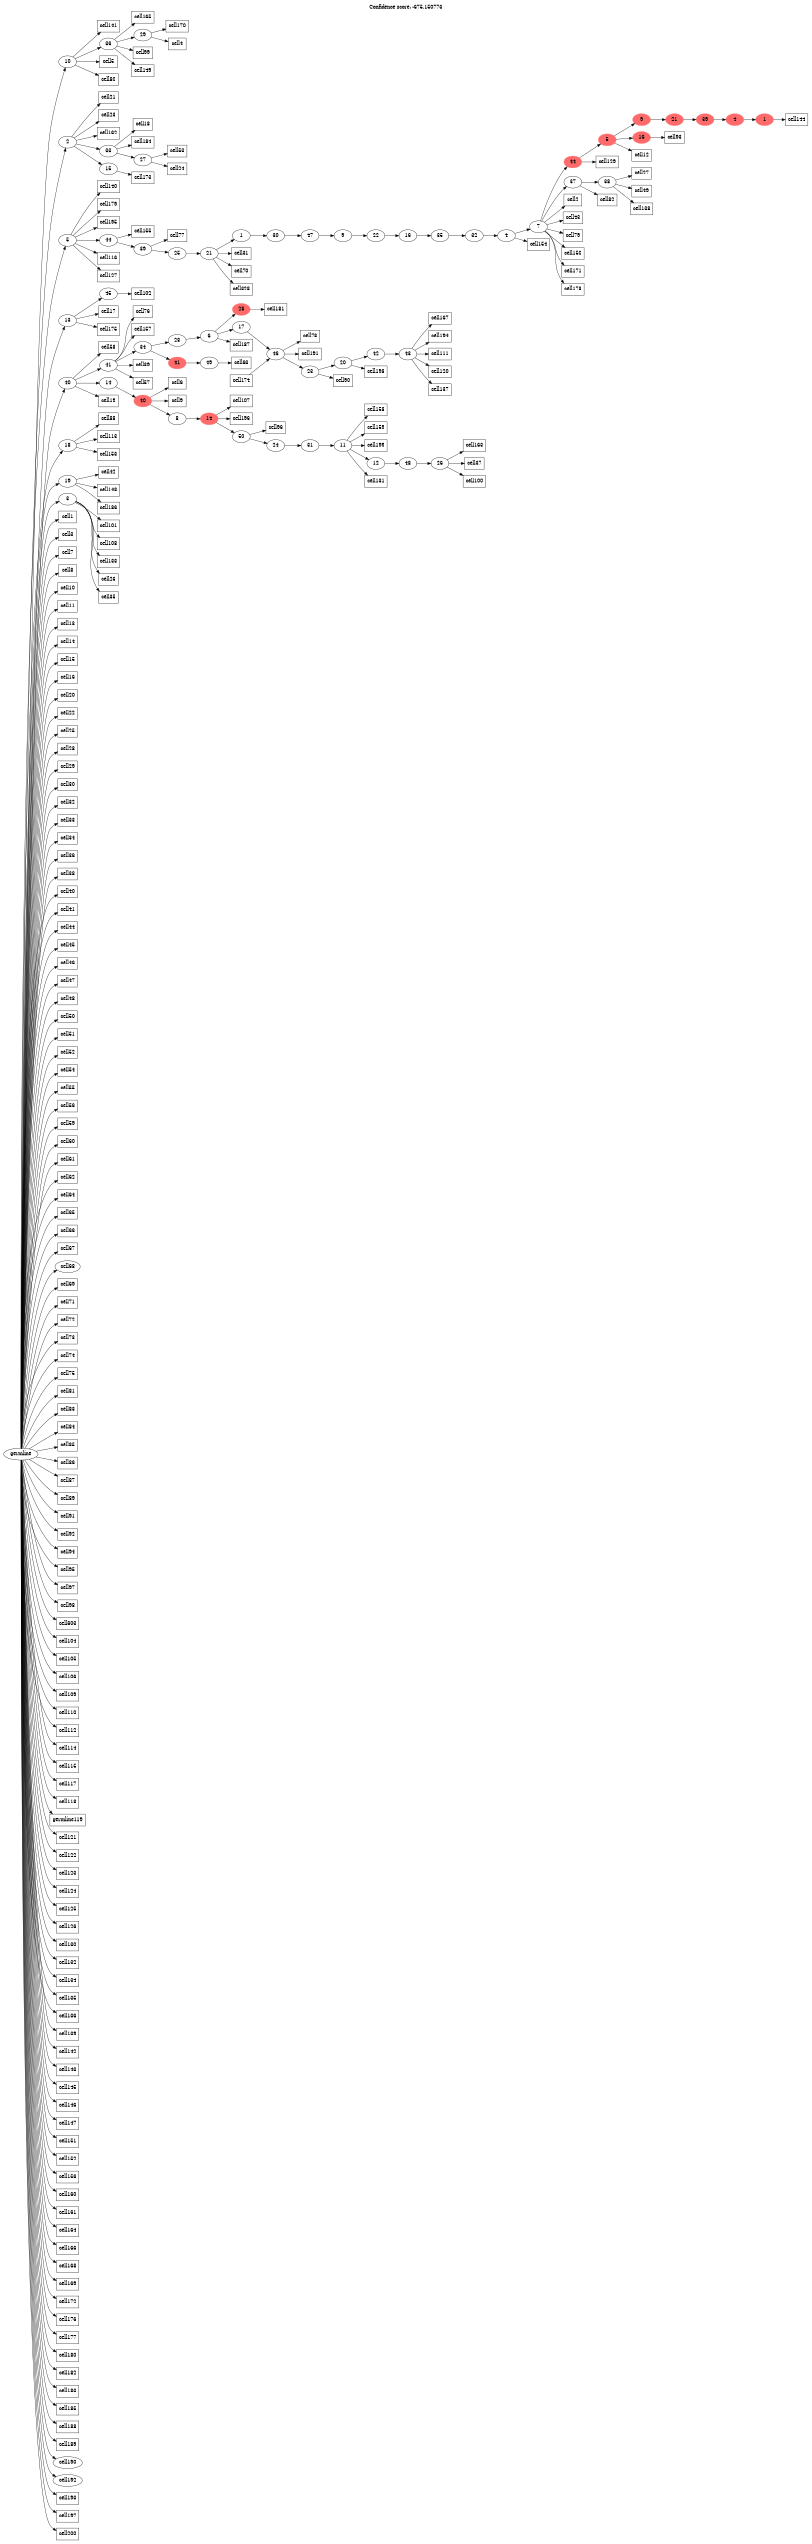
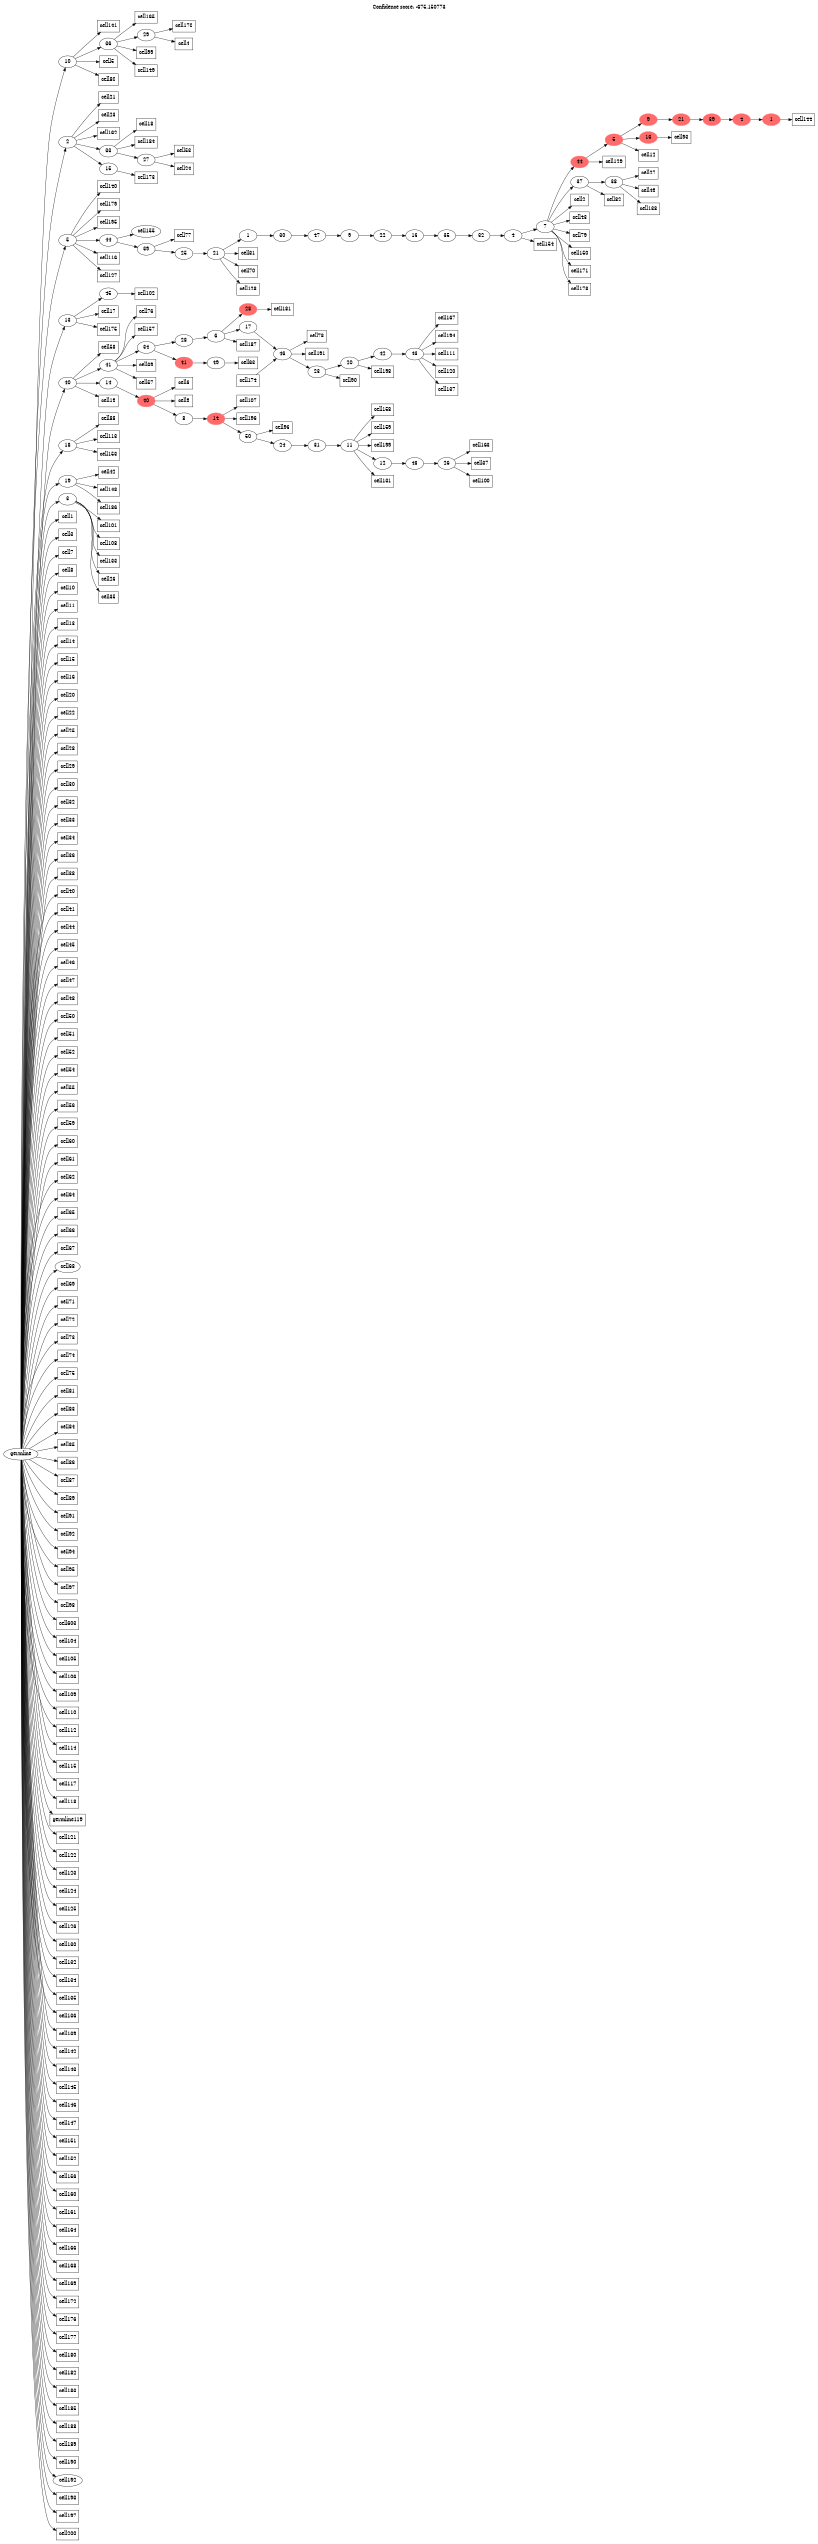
(143, 231) -> (146, 231)
(241, 289) -> (248, 289)
(68, 2463) -> (68, 2463)
